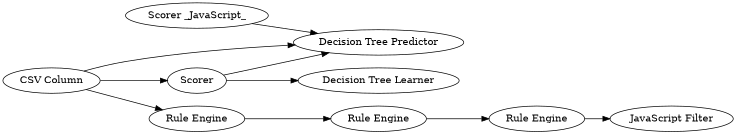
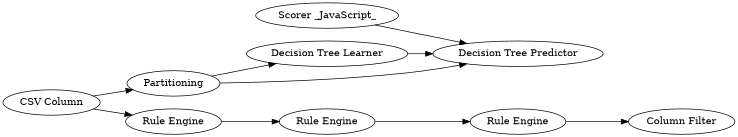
(185, 53) -> (417, 54)
(197, 81) -> (173, 83)
(672, 119) -> (682, 122)
